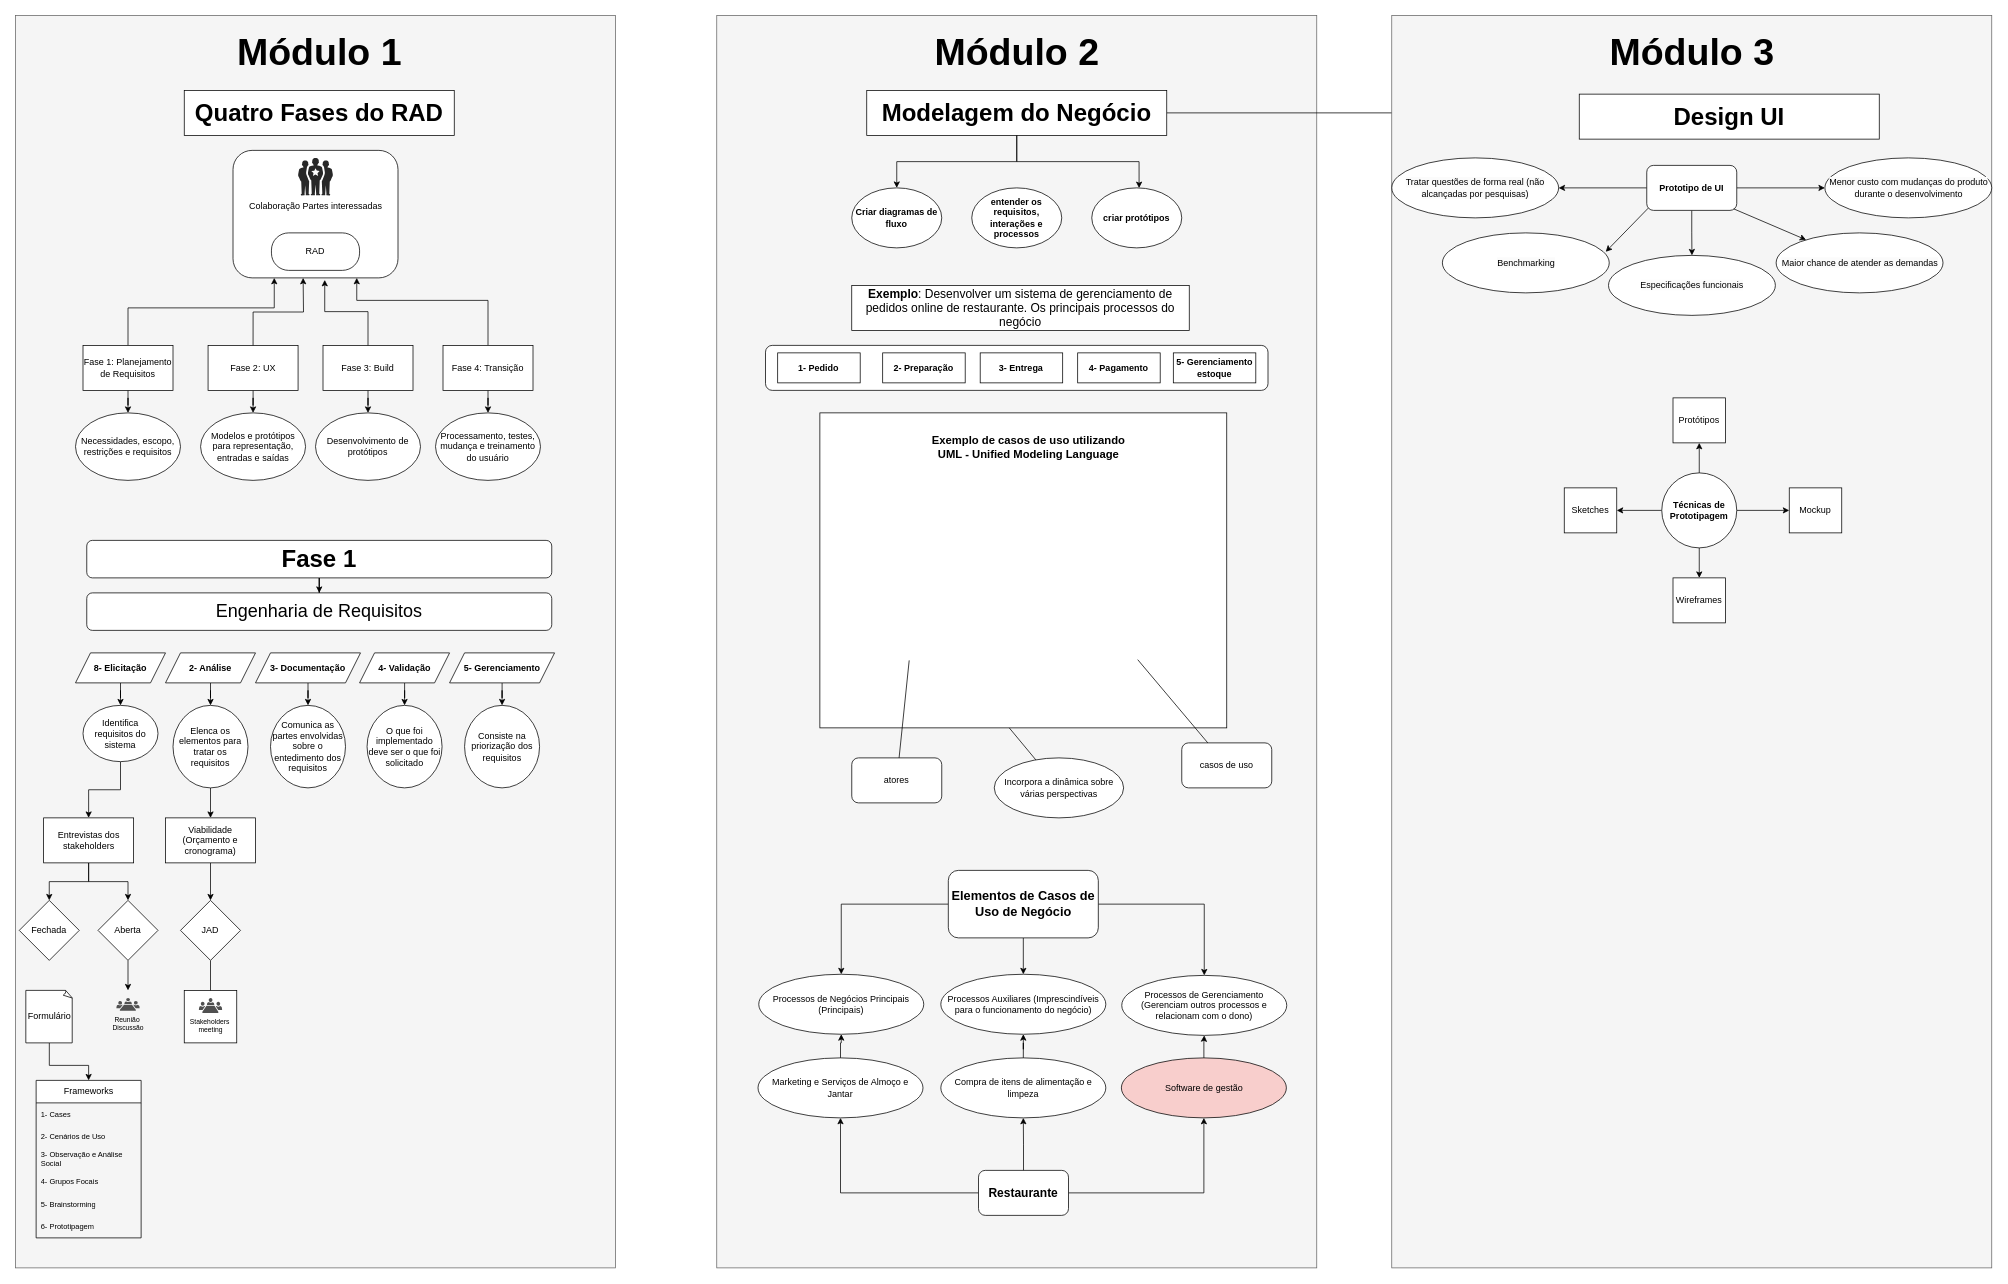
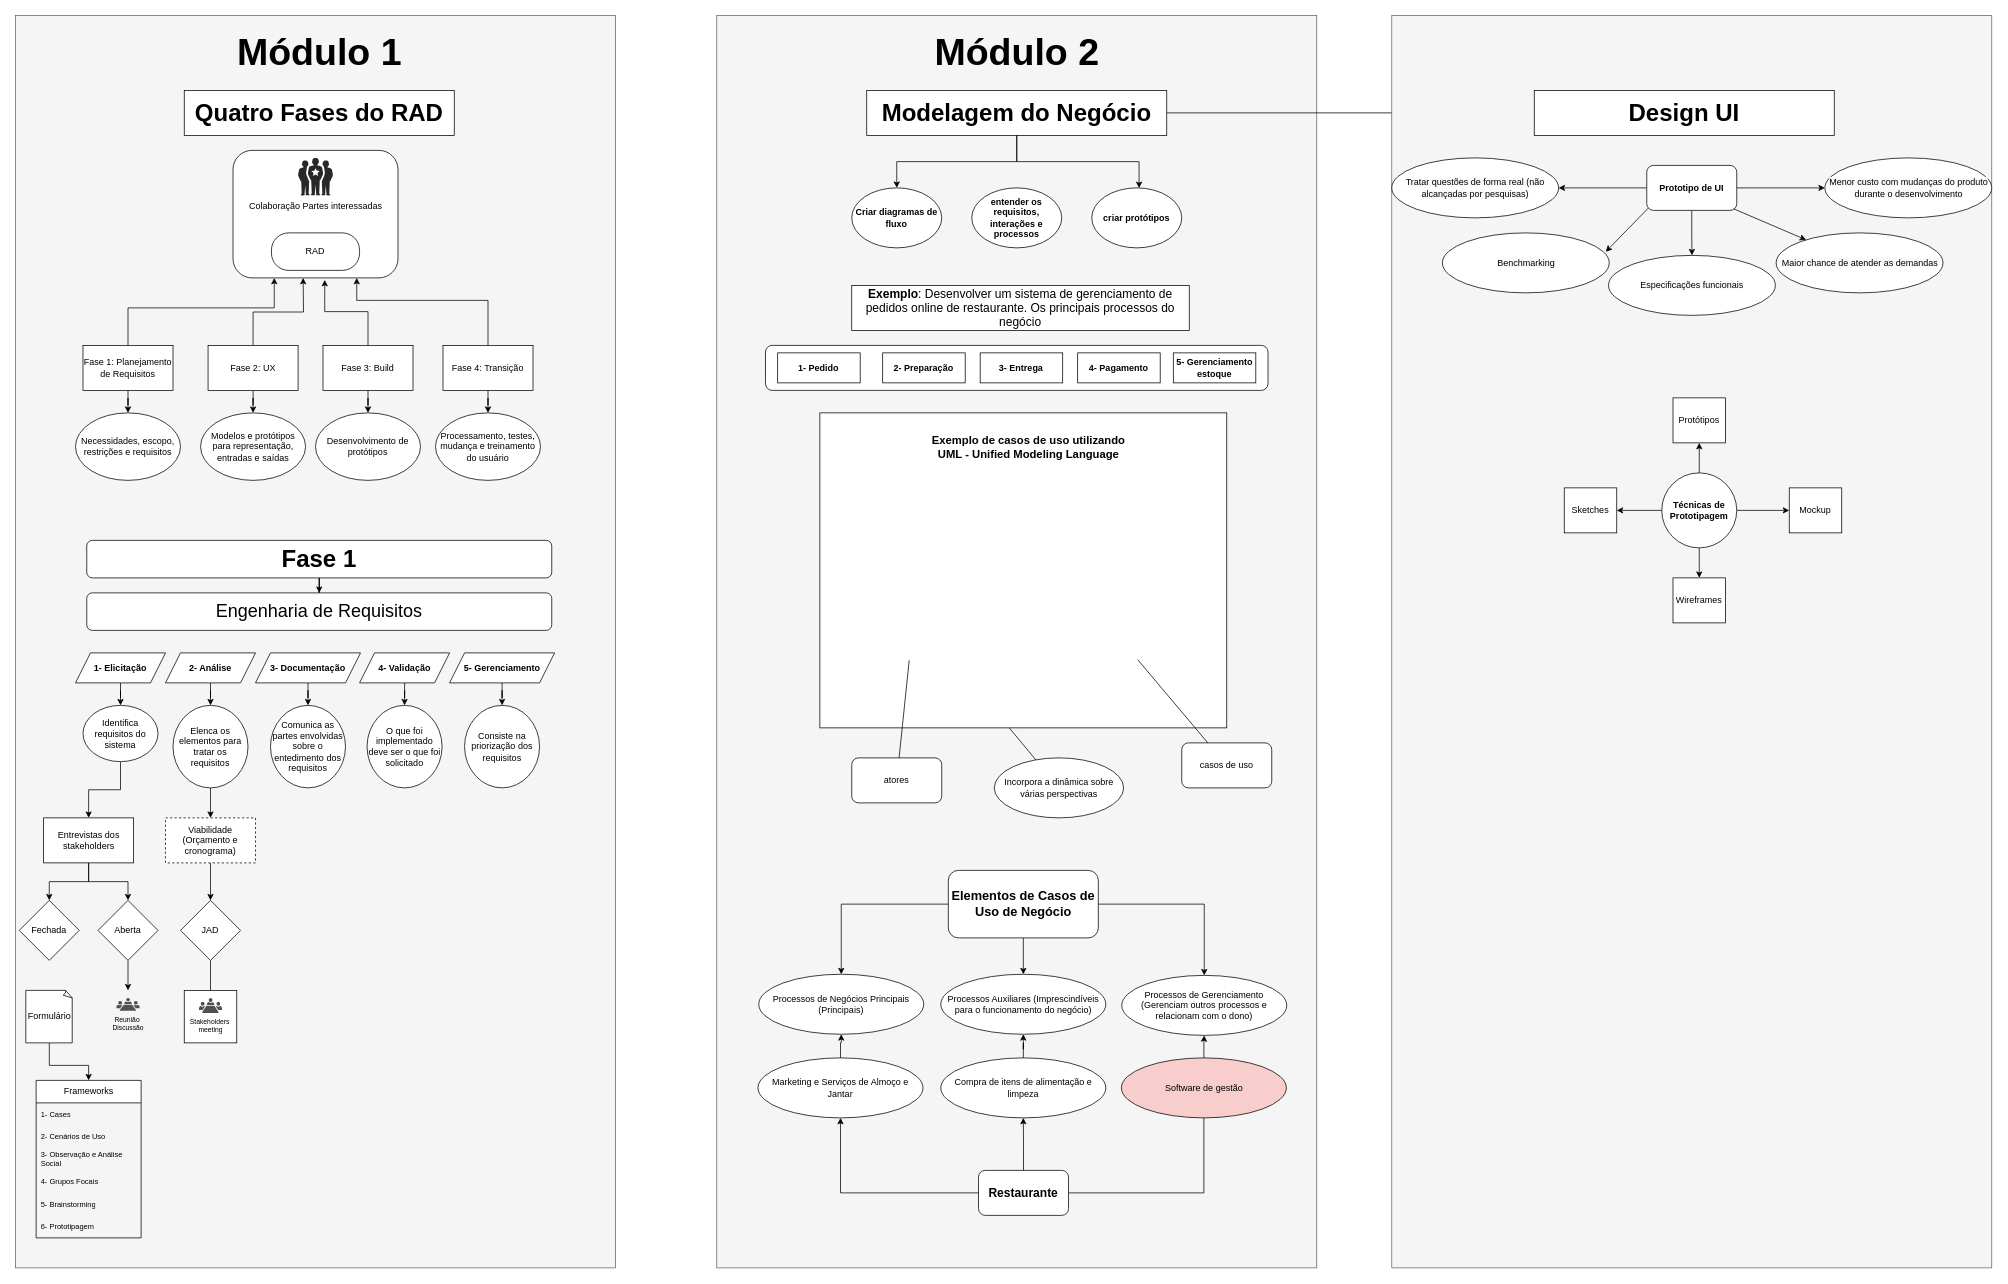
(1692, 52) -> none
(1729, 117) -> (1684, 113)
(120, 668) -> (120, 668)
(210, 840) -> (210, 840)
(1204, 1124) -> (1204, 1122)
